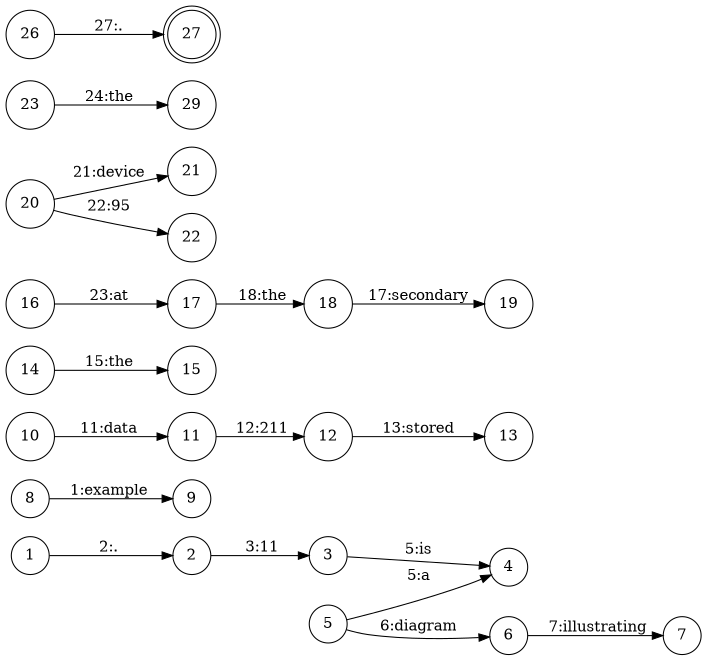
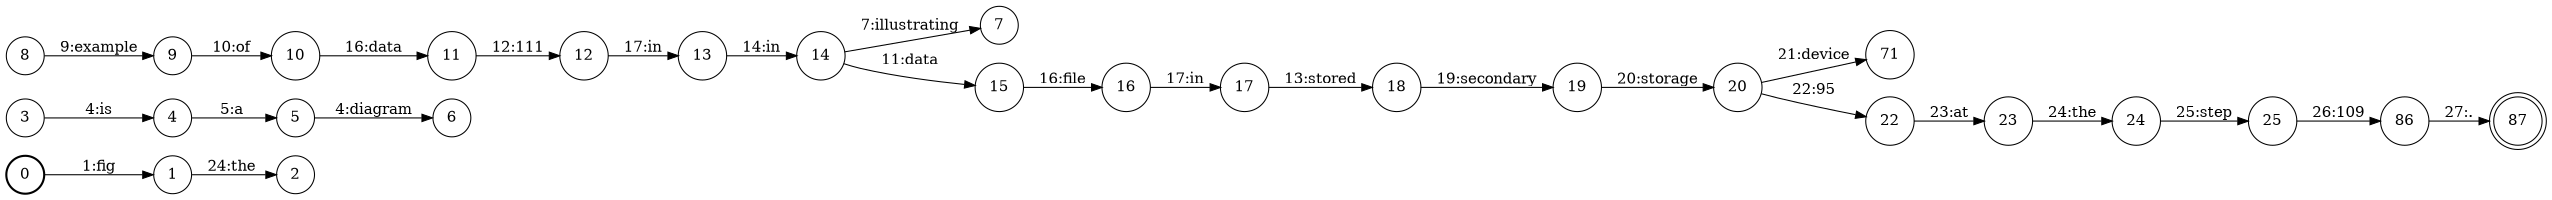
(30, 34) -> (2405, 121)
(192, 34) -> (2518, 121)
none -> (226, 56)
none -> (756, 56)
none -> (1057, 87)
none -> (1652, 87)
(192, 105) -> (2136, 121)
none -> (1944, 121)
none -> (2273, 121)
(192, 171) -> (1890, 55)
none -> (25, 175)
(109, 296) -> (1185, 79)
(262, 296) -> (1321, 79)
(418, 296) -> (1487, 79)
(109, 362) -> (910, 61)
(109, 429) -> (374, 48)
(262, 429) -> (518, 48)
(418, 429) -> (643, 48)
(109, 491) -> (99, 48)
(109, 548) -> (232, 167)
(418, 550) -> (99, 110)
(255, 556) -> none
(415, 601) -> (229, 118)
(418, 627) -> (374, 110)
(590, 636) -> (907, 41)
